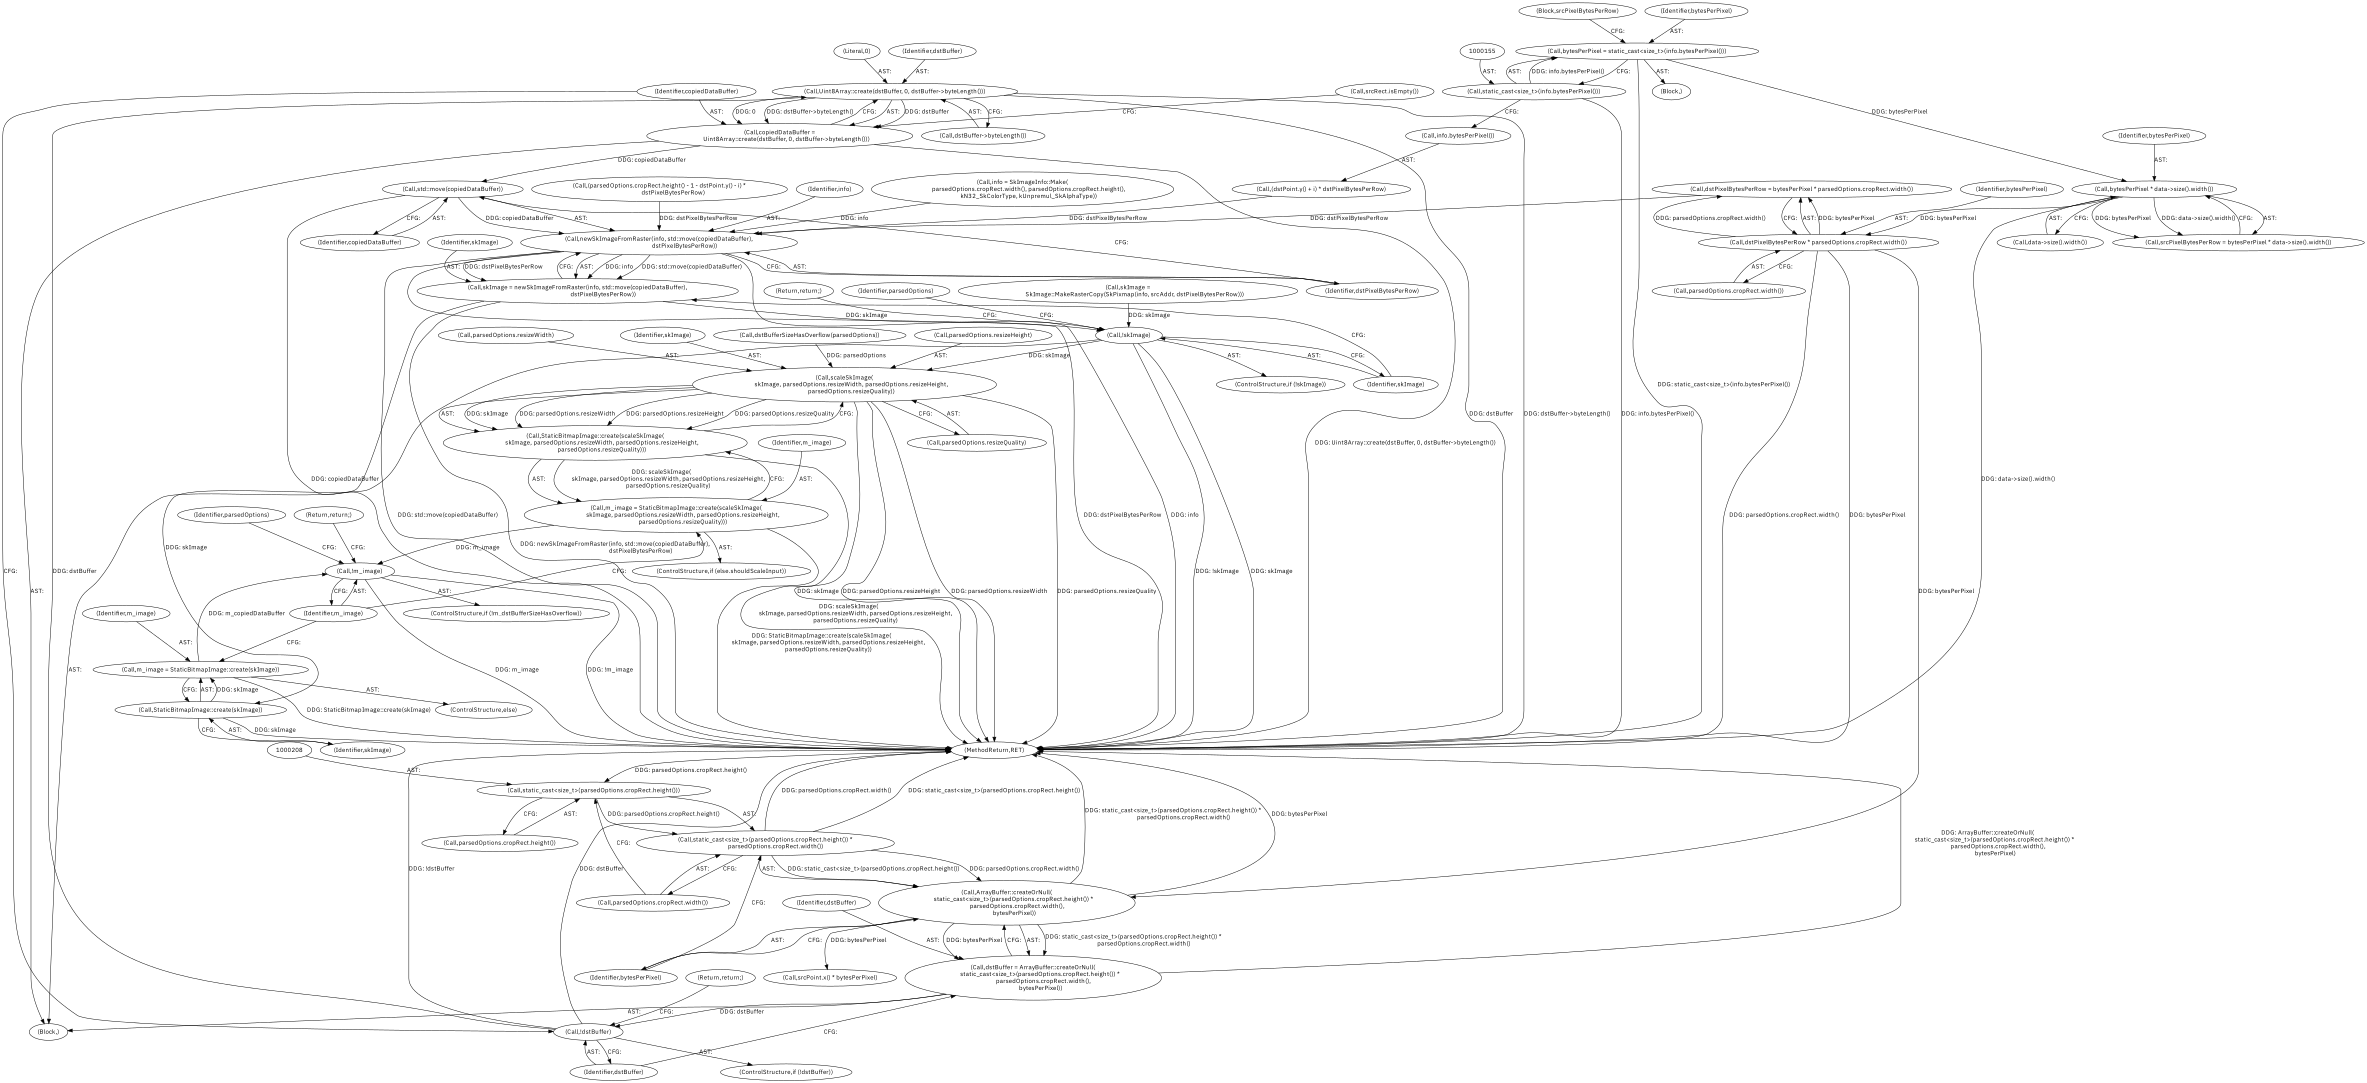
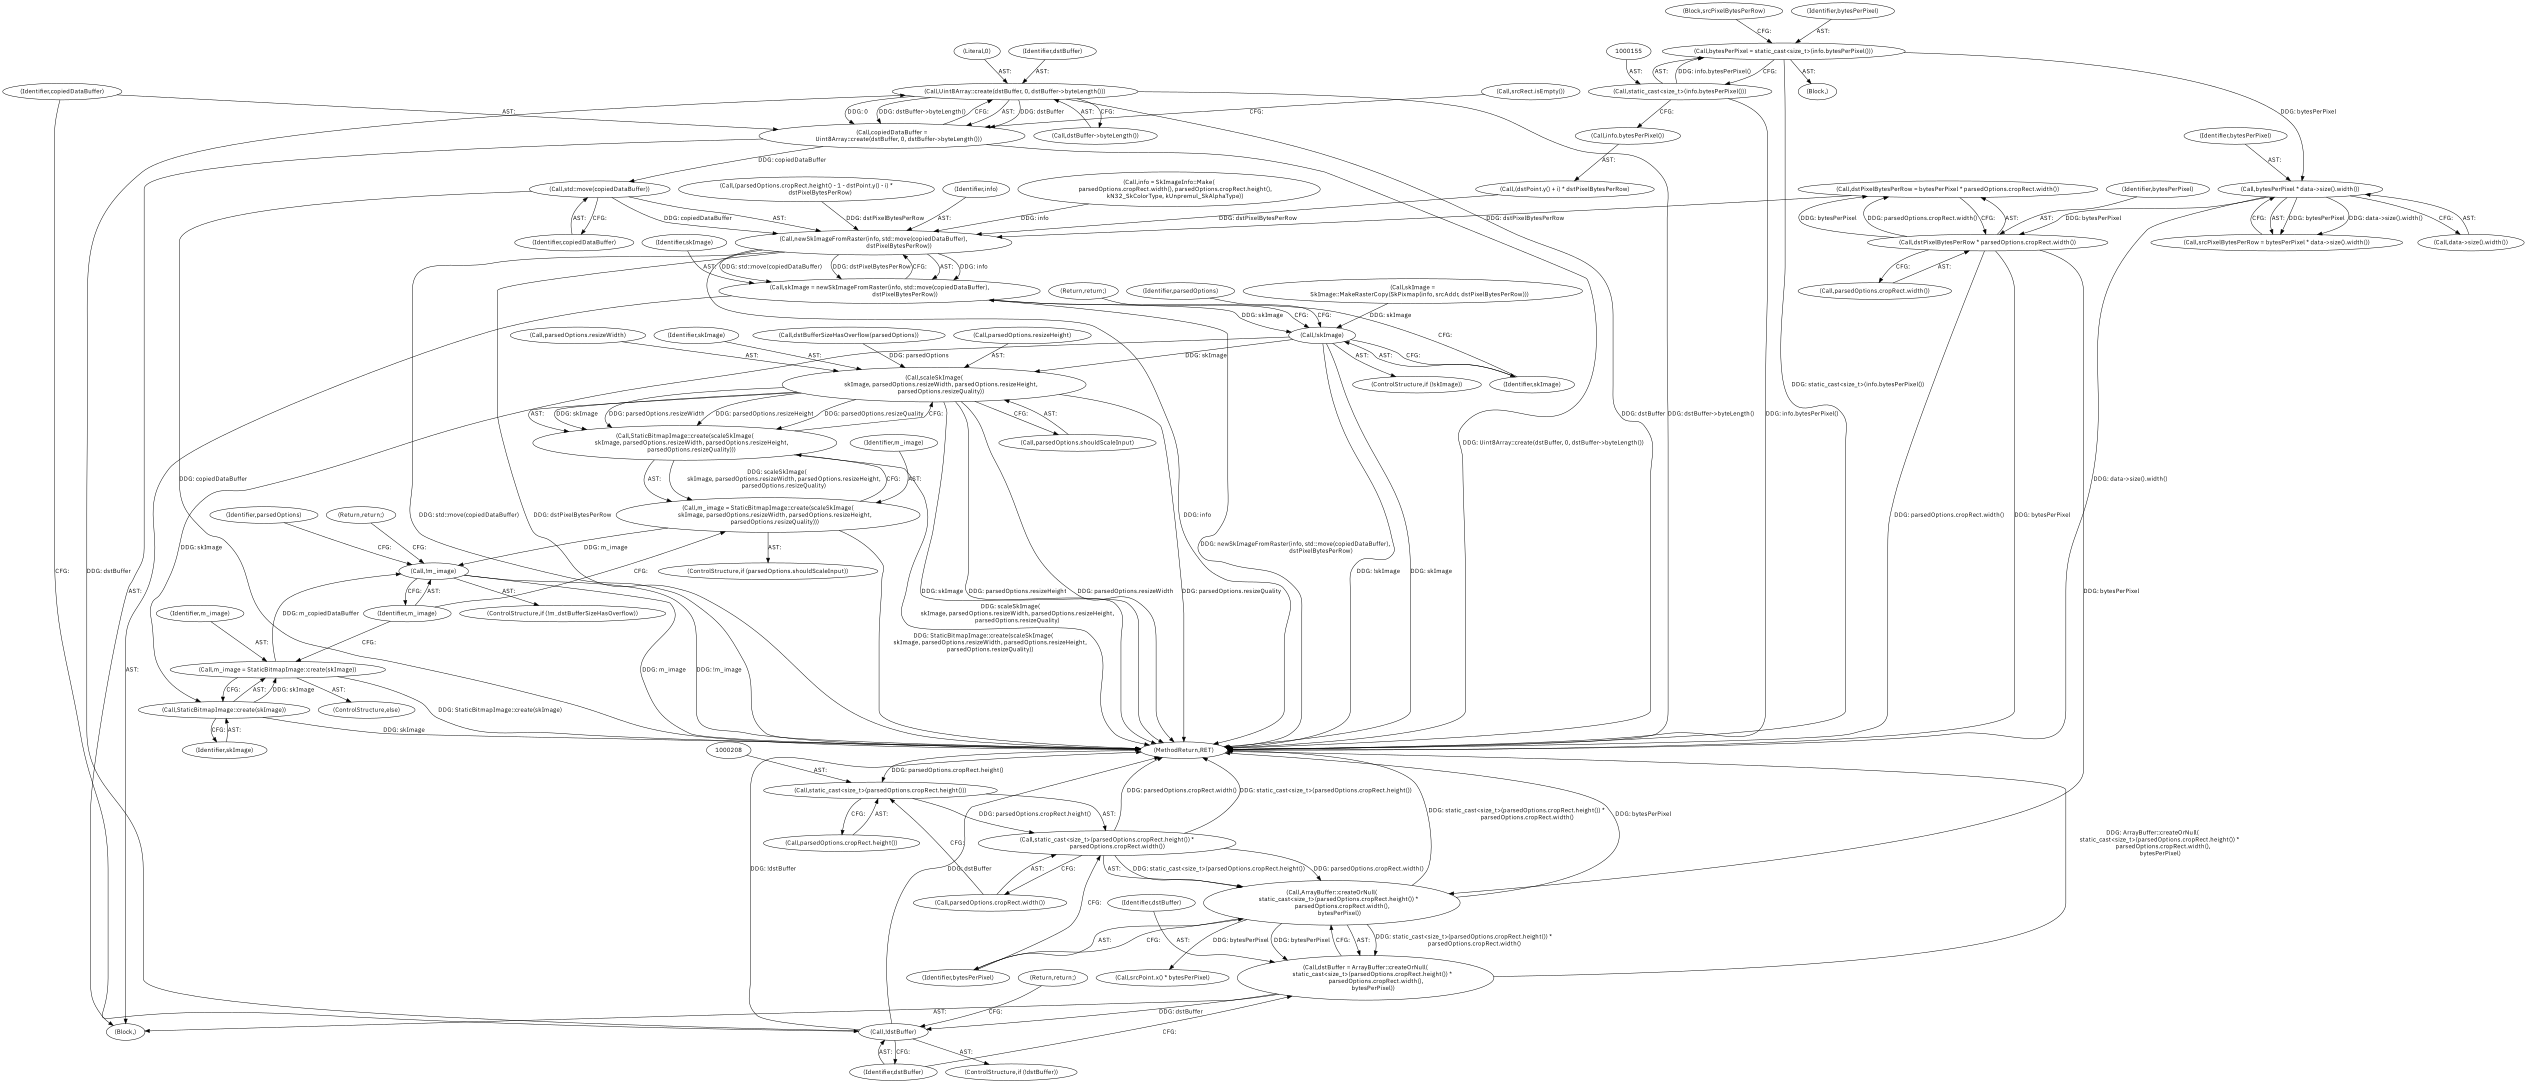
(1372, 291) -> none
(977, 443) -> (1077, 443)
(722, 571) -> (768, 571)
